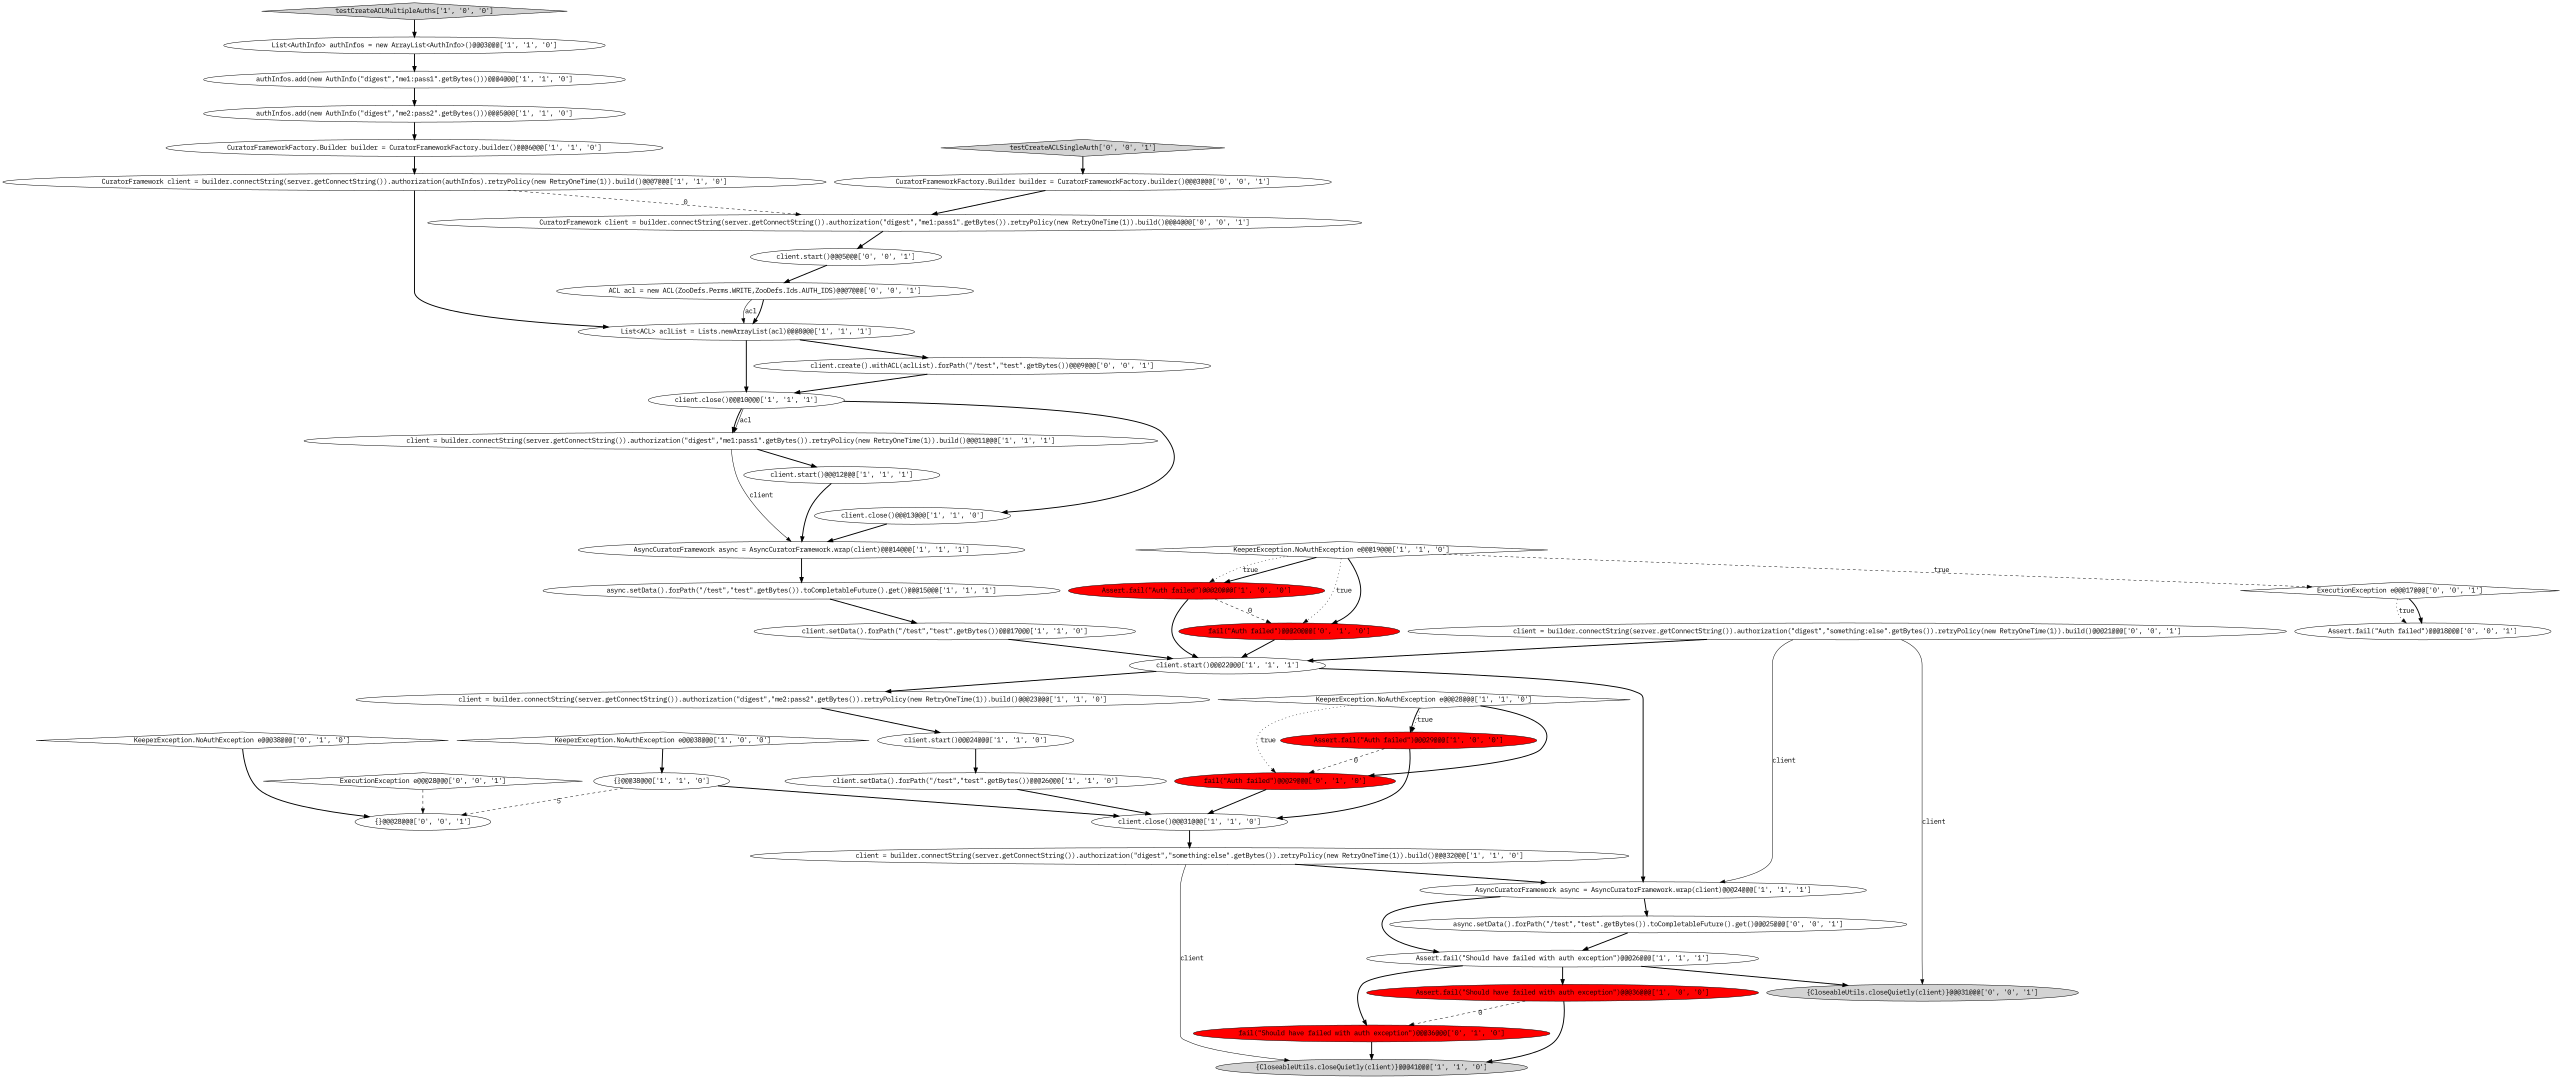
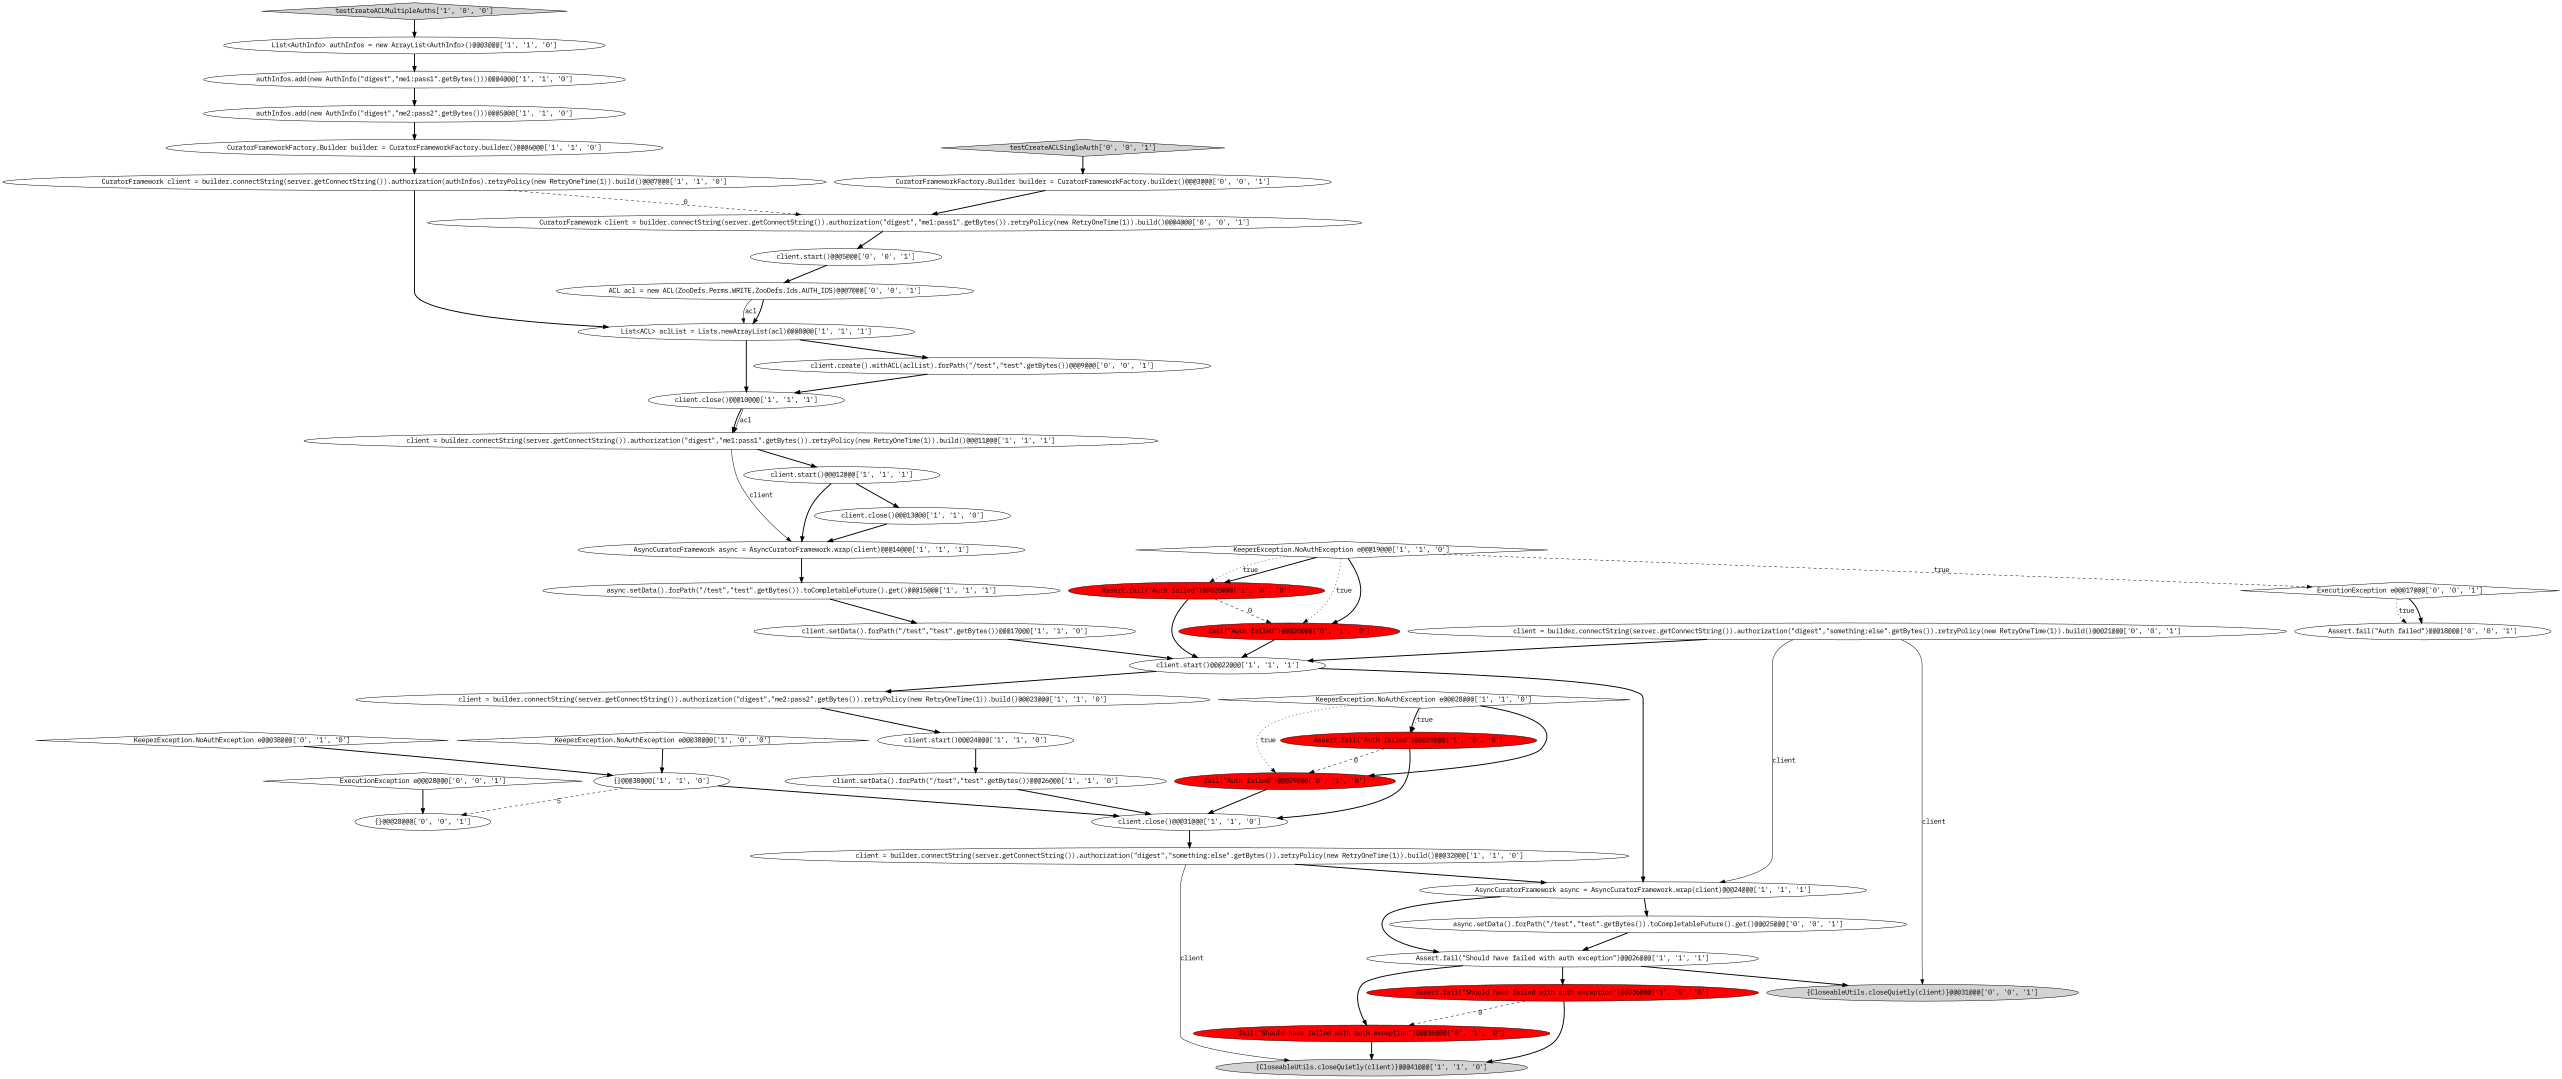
(1110, 417) -> (875, 494)
(423, 799) -> (423, 799)
(288, 803) -> (456, 760)
